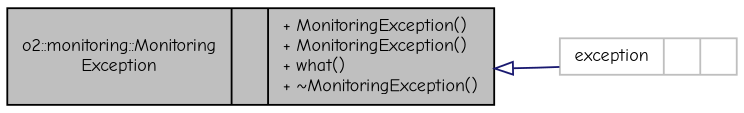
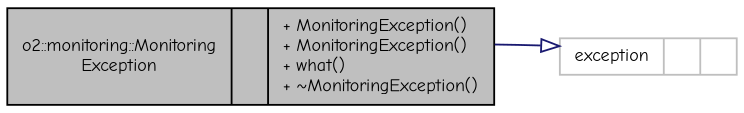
(536, 68) -> (518, 45)
